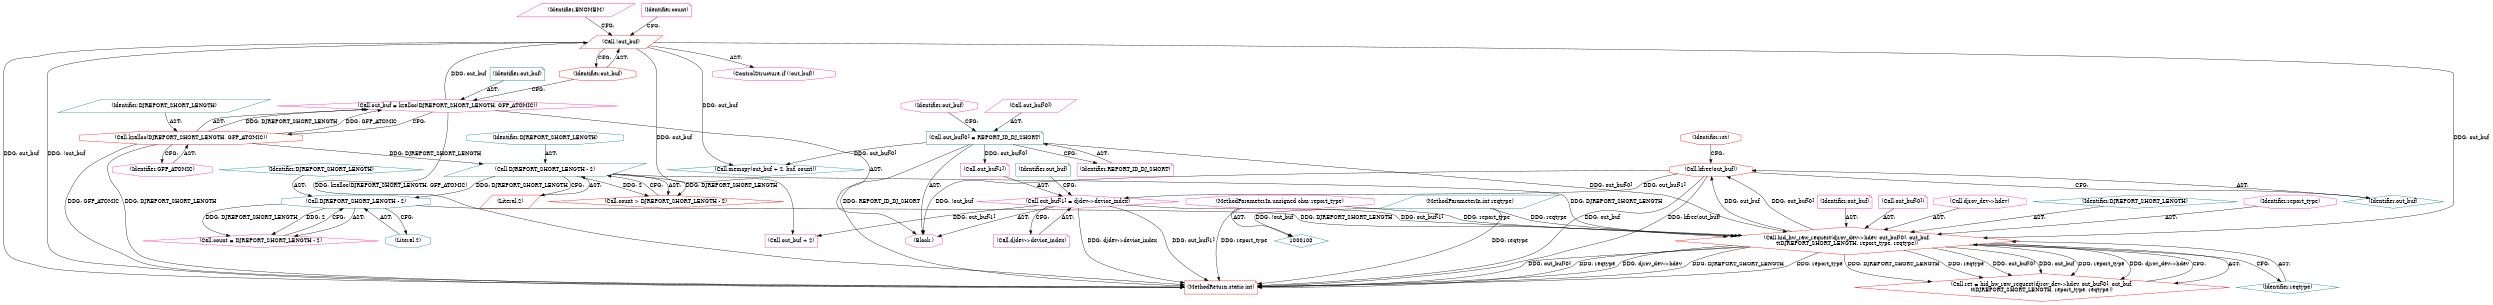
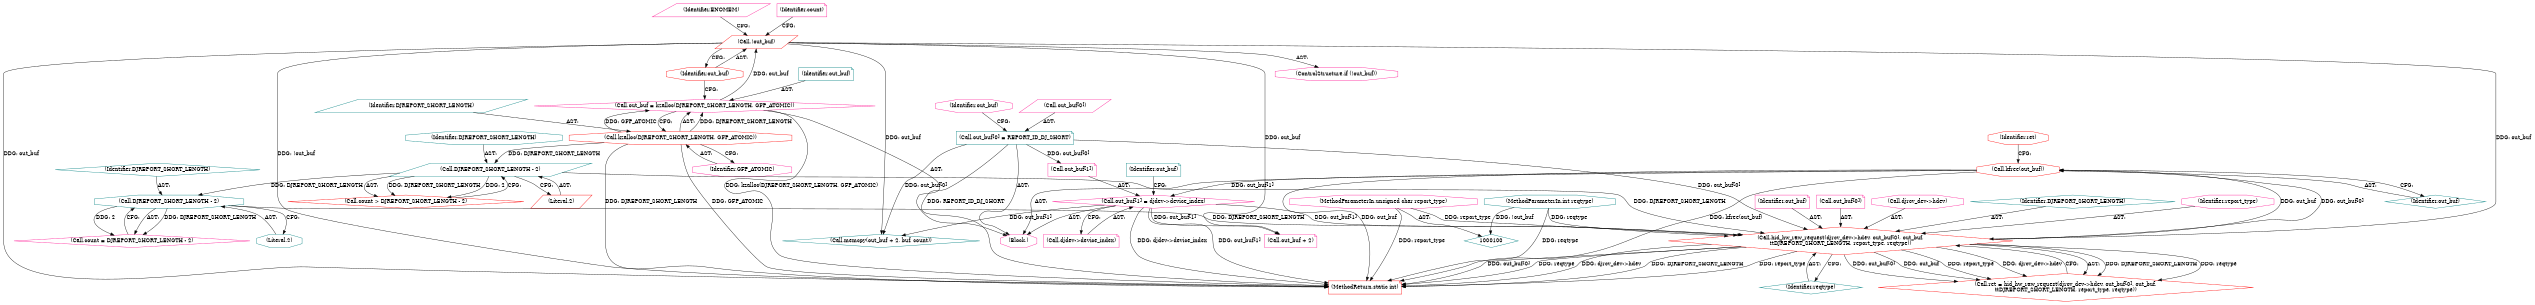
(1125, 170) -> none
(955, 202) -> (1042, 202)
(1470, 202) -> (1550, 202)
none -> (1004, 216)
